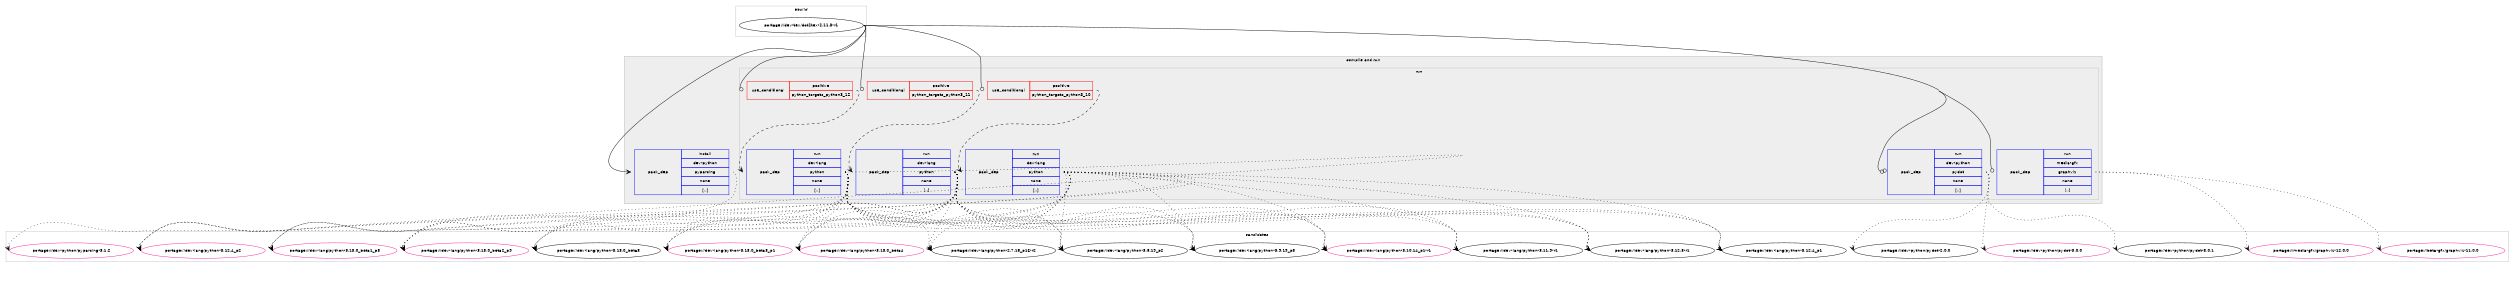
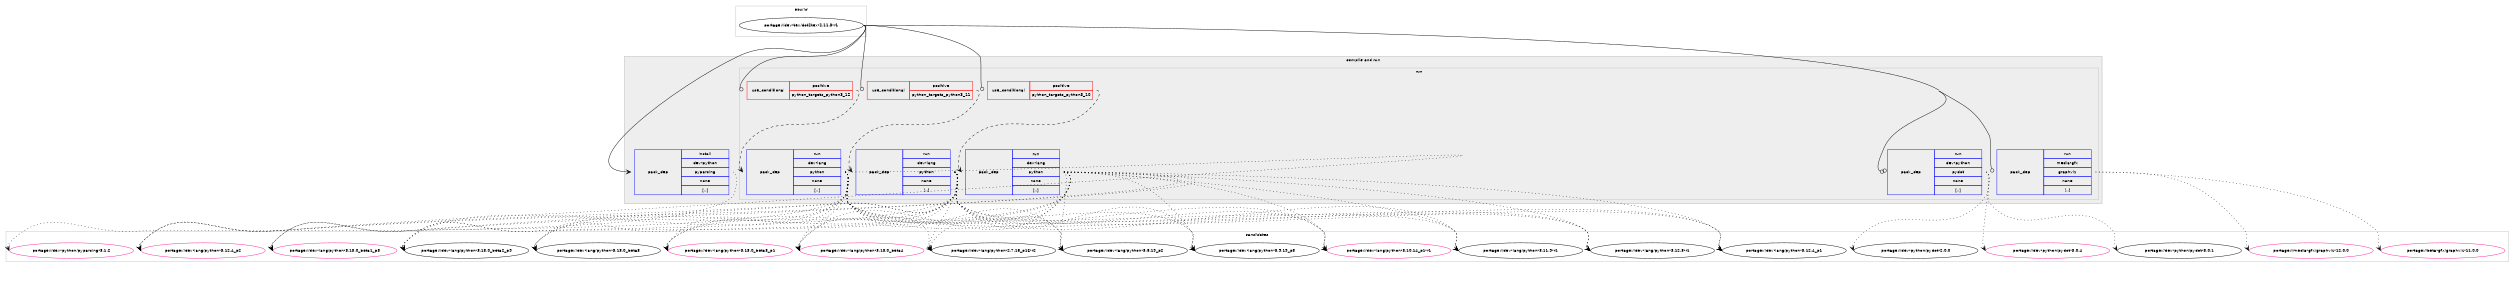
(467, 251) -> (467, 251)
(2048, 251) -> (2048, 251)
